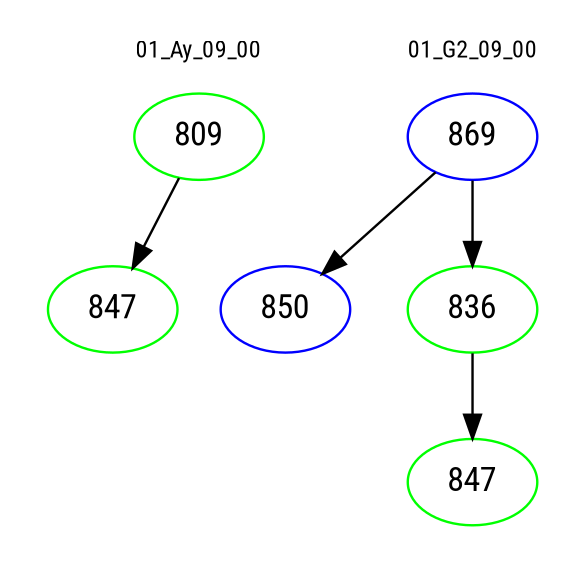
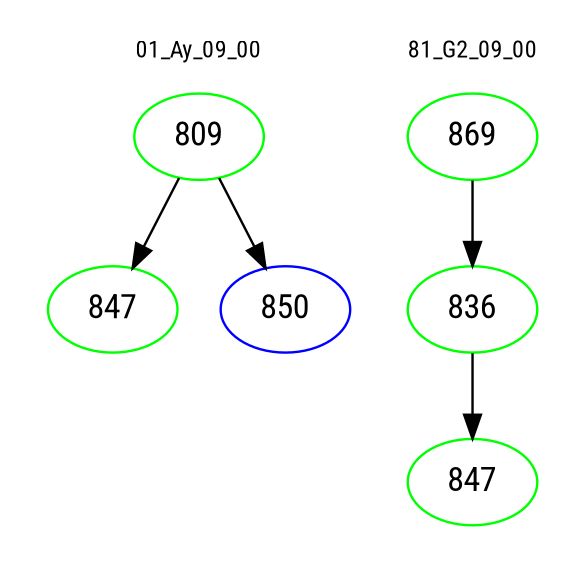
(474, 52) -> (474, 52)
(473, 137) -> (473, 137)
(405, 200) -> (237, 212)
